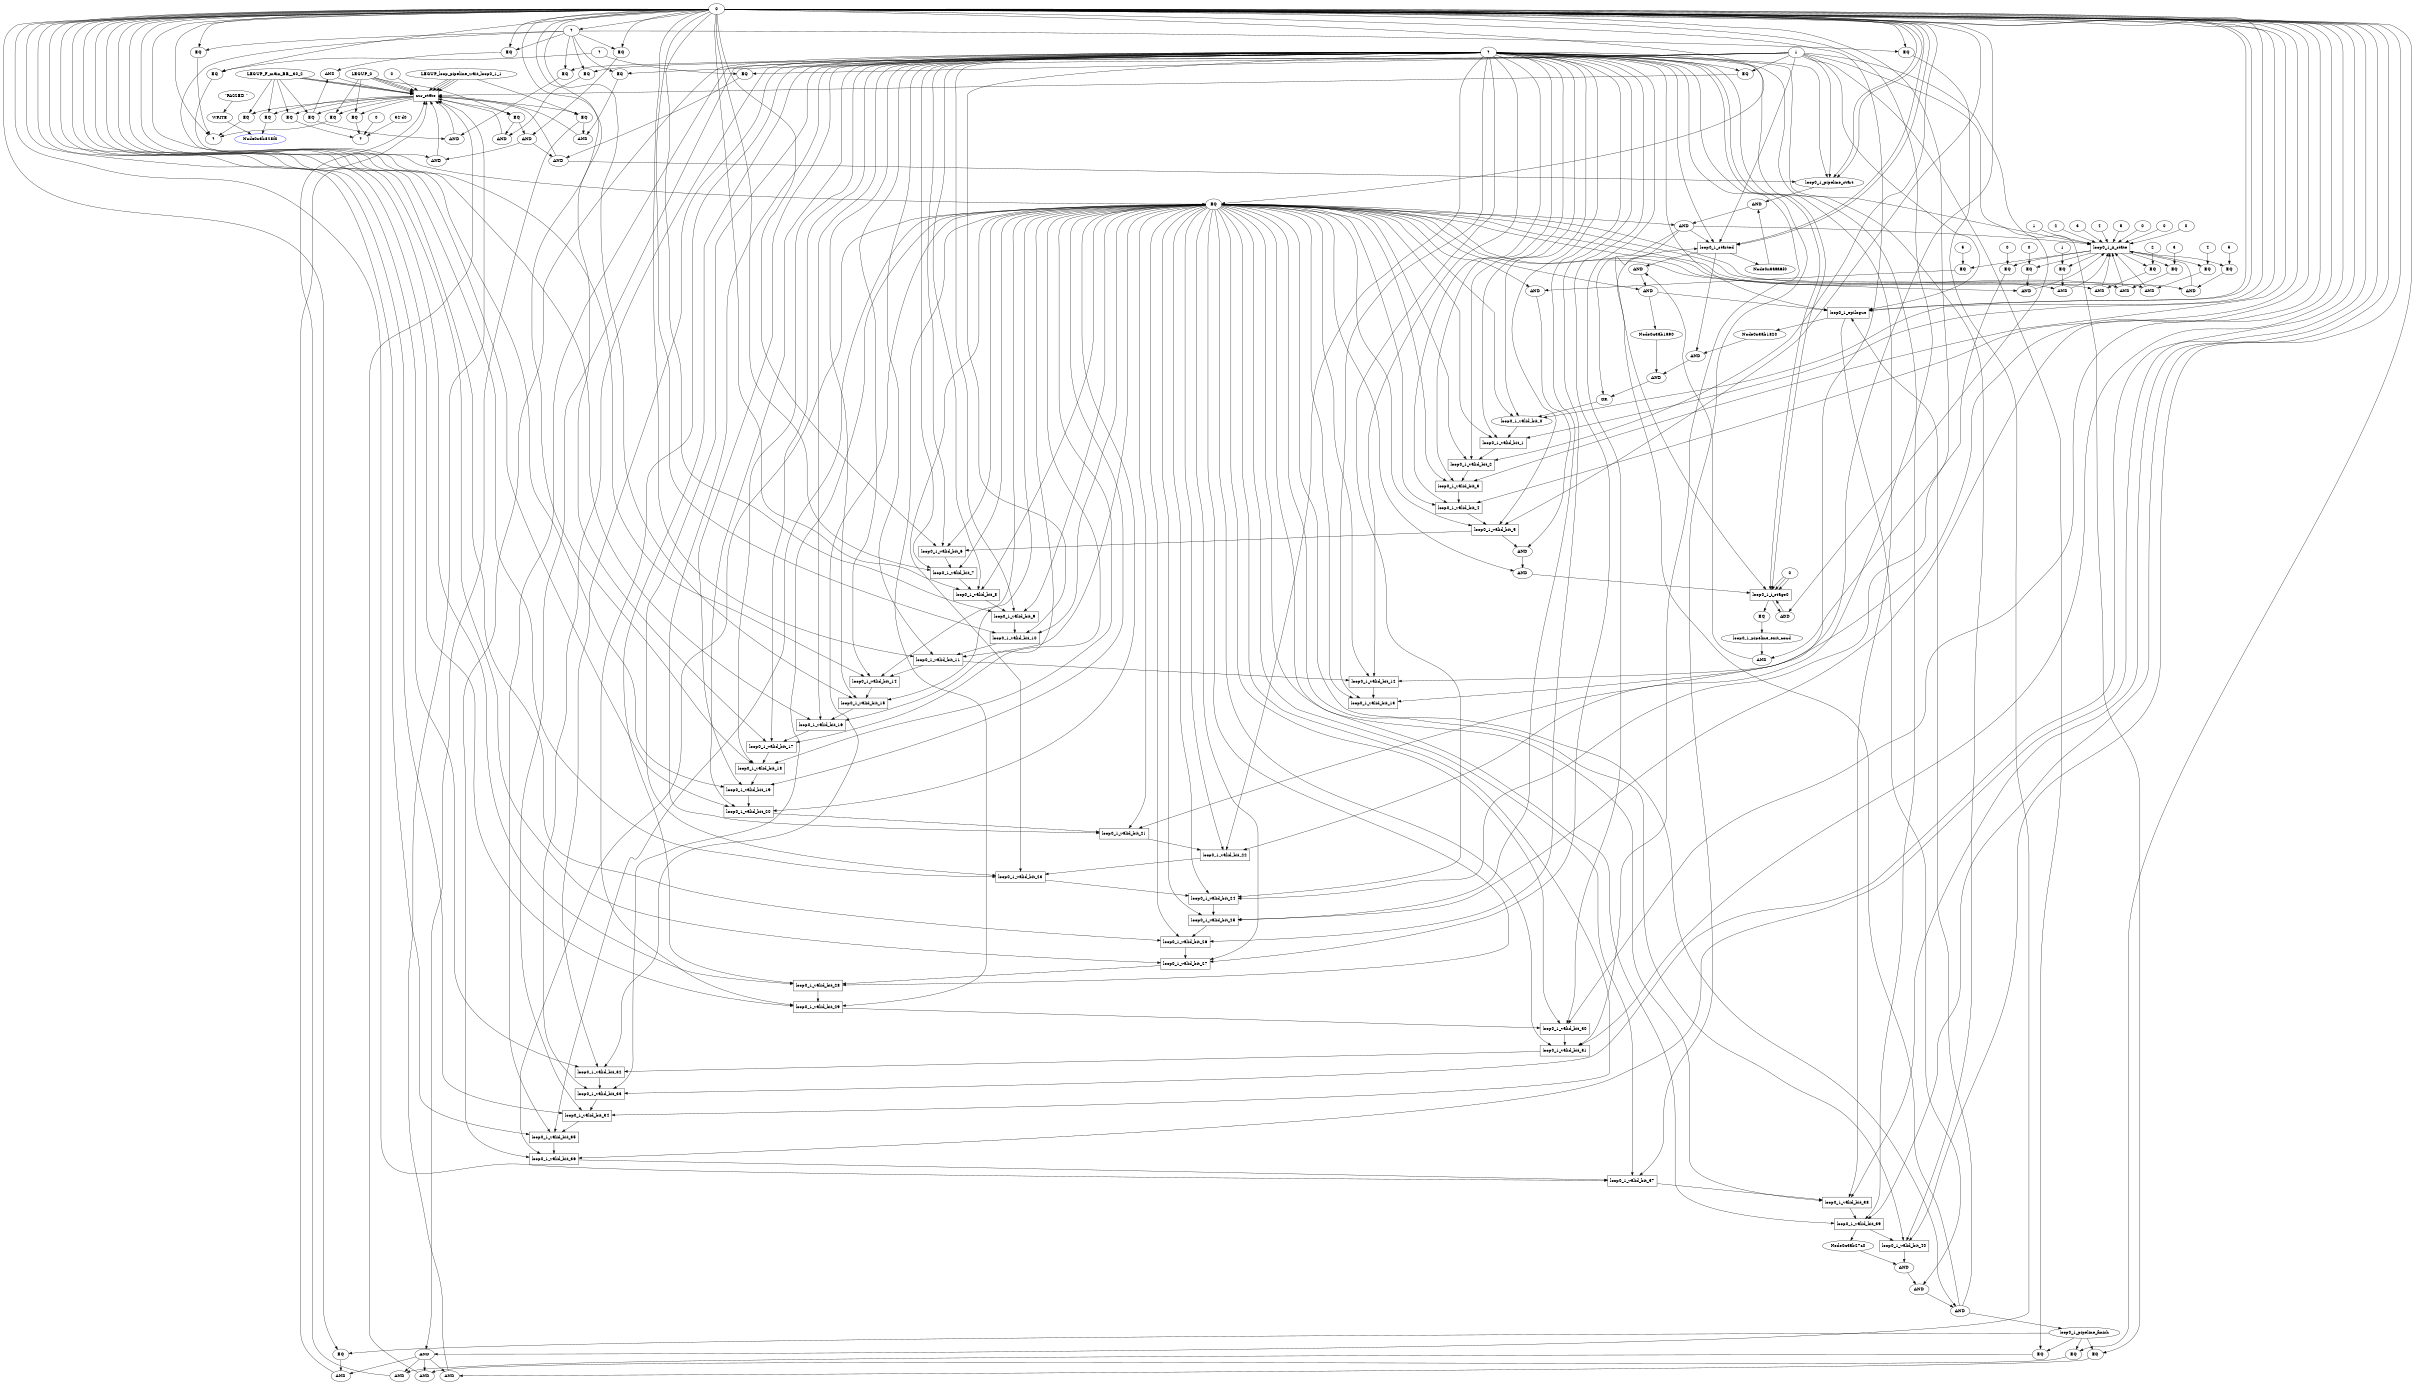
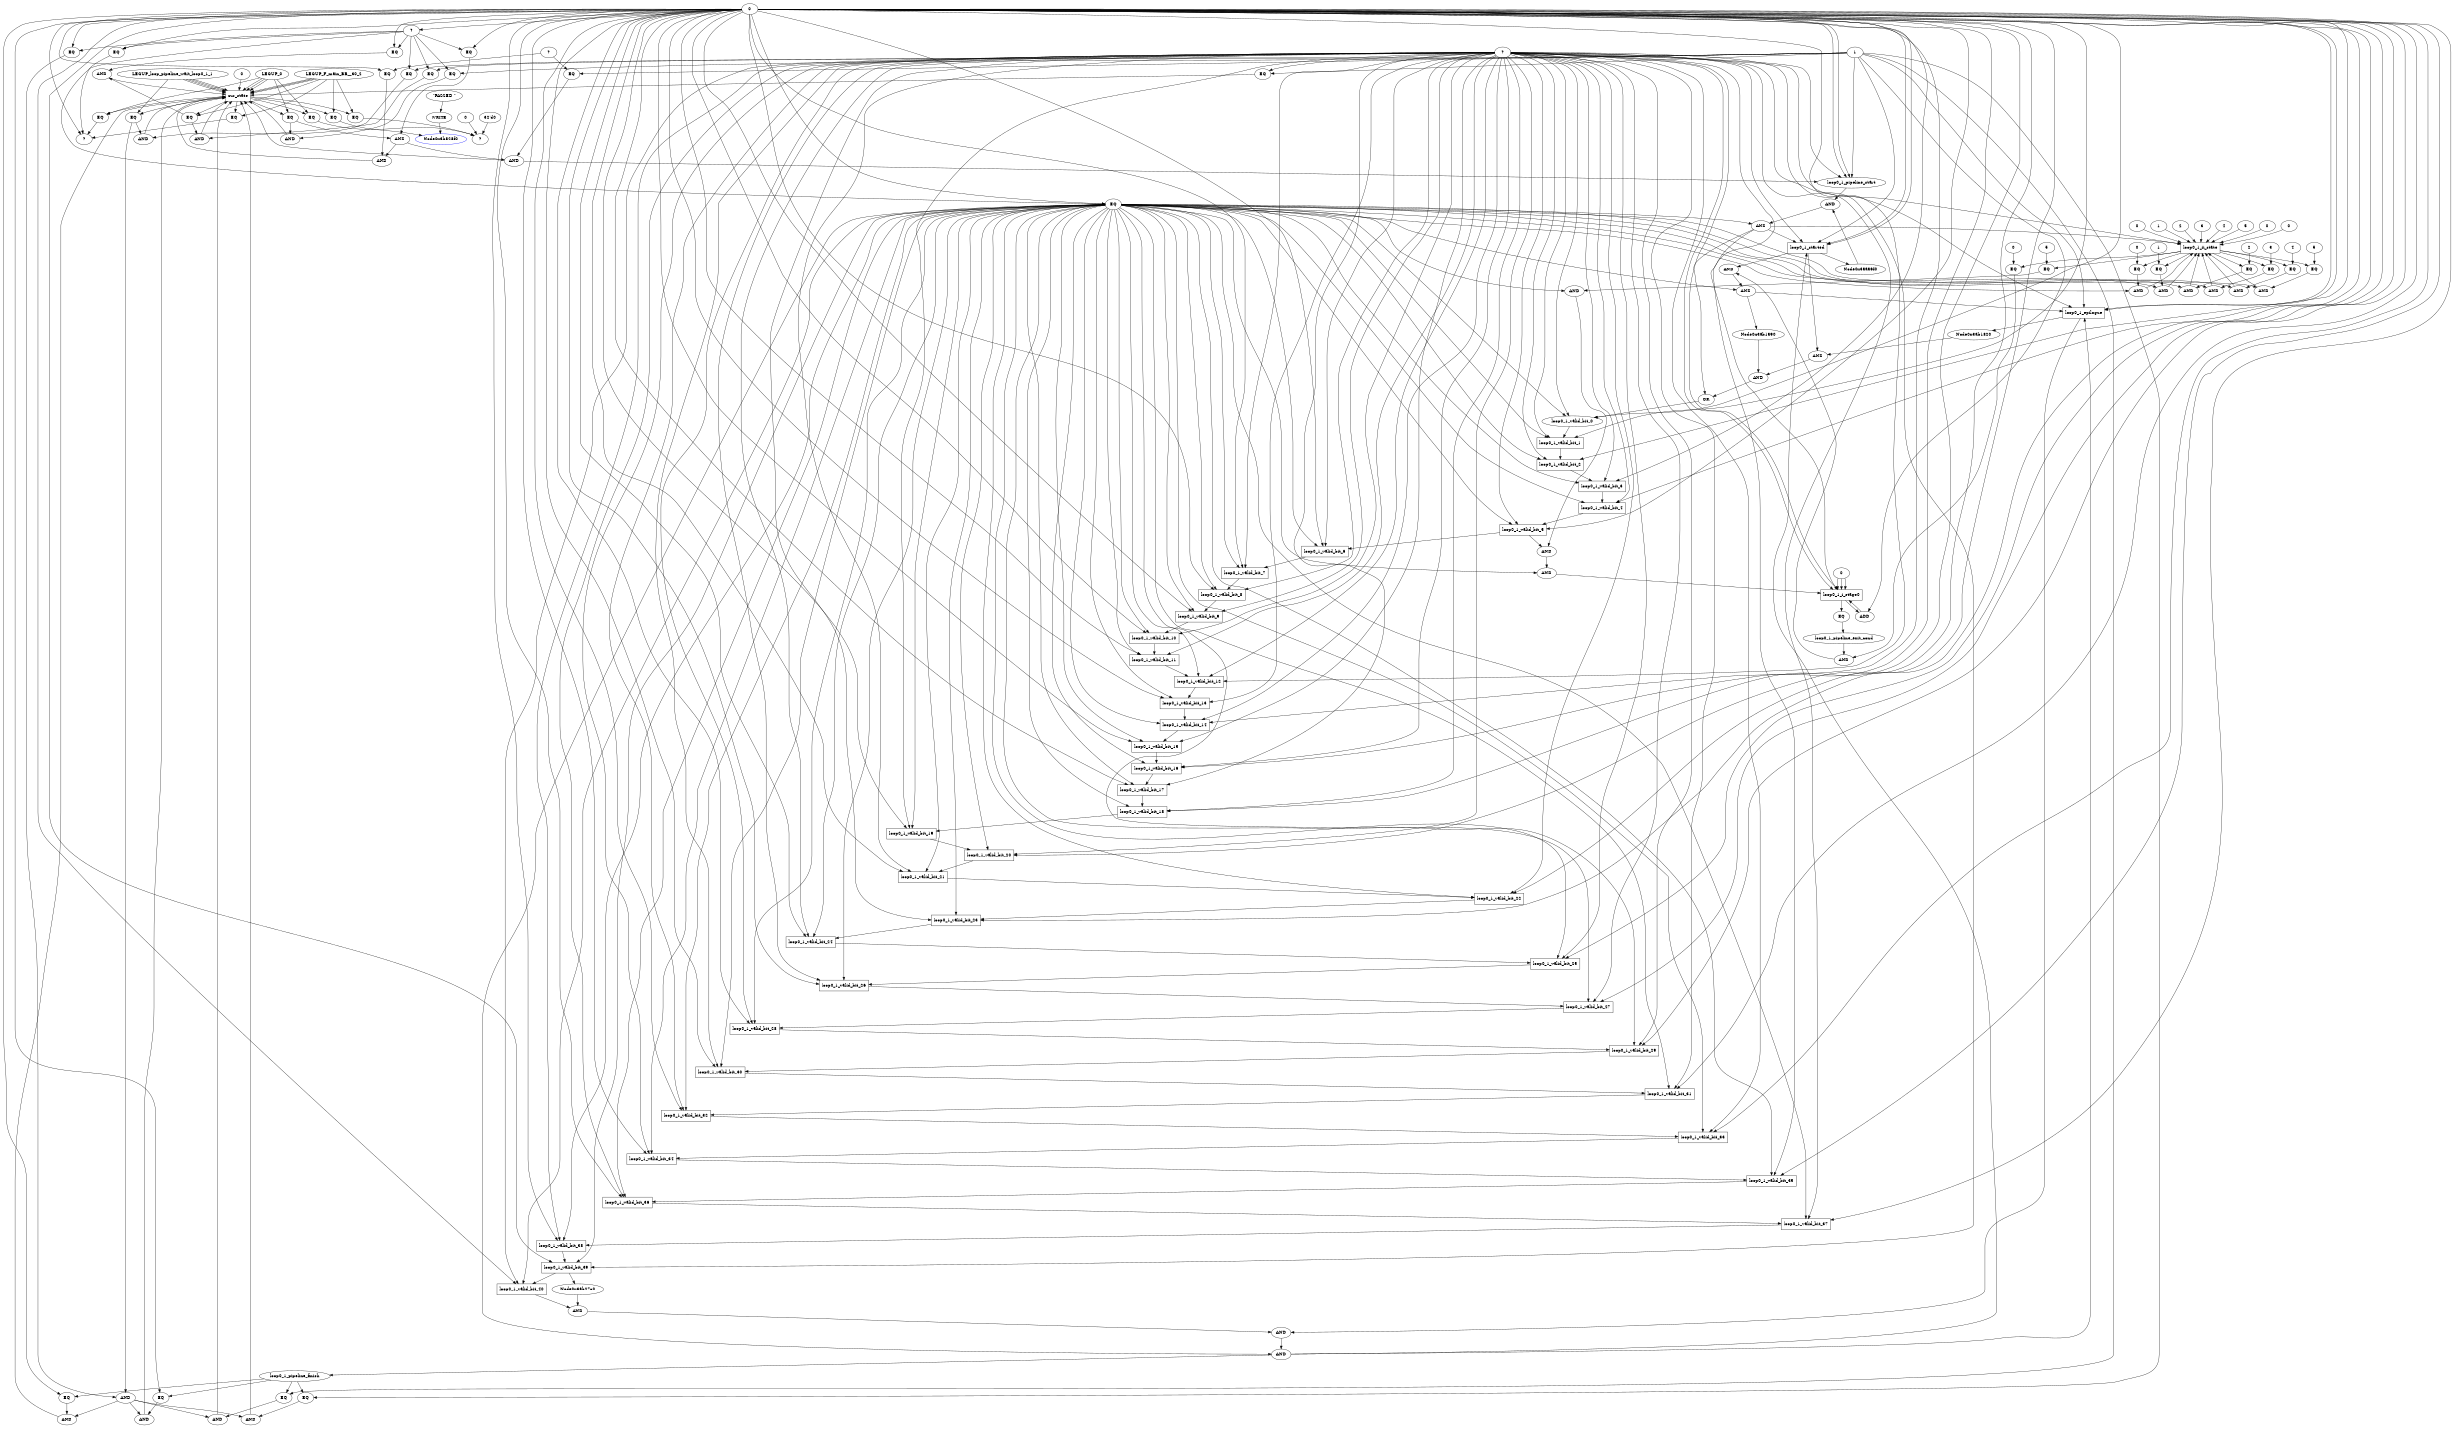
(908, 670) -> (1185, 713)
